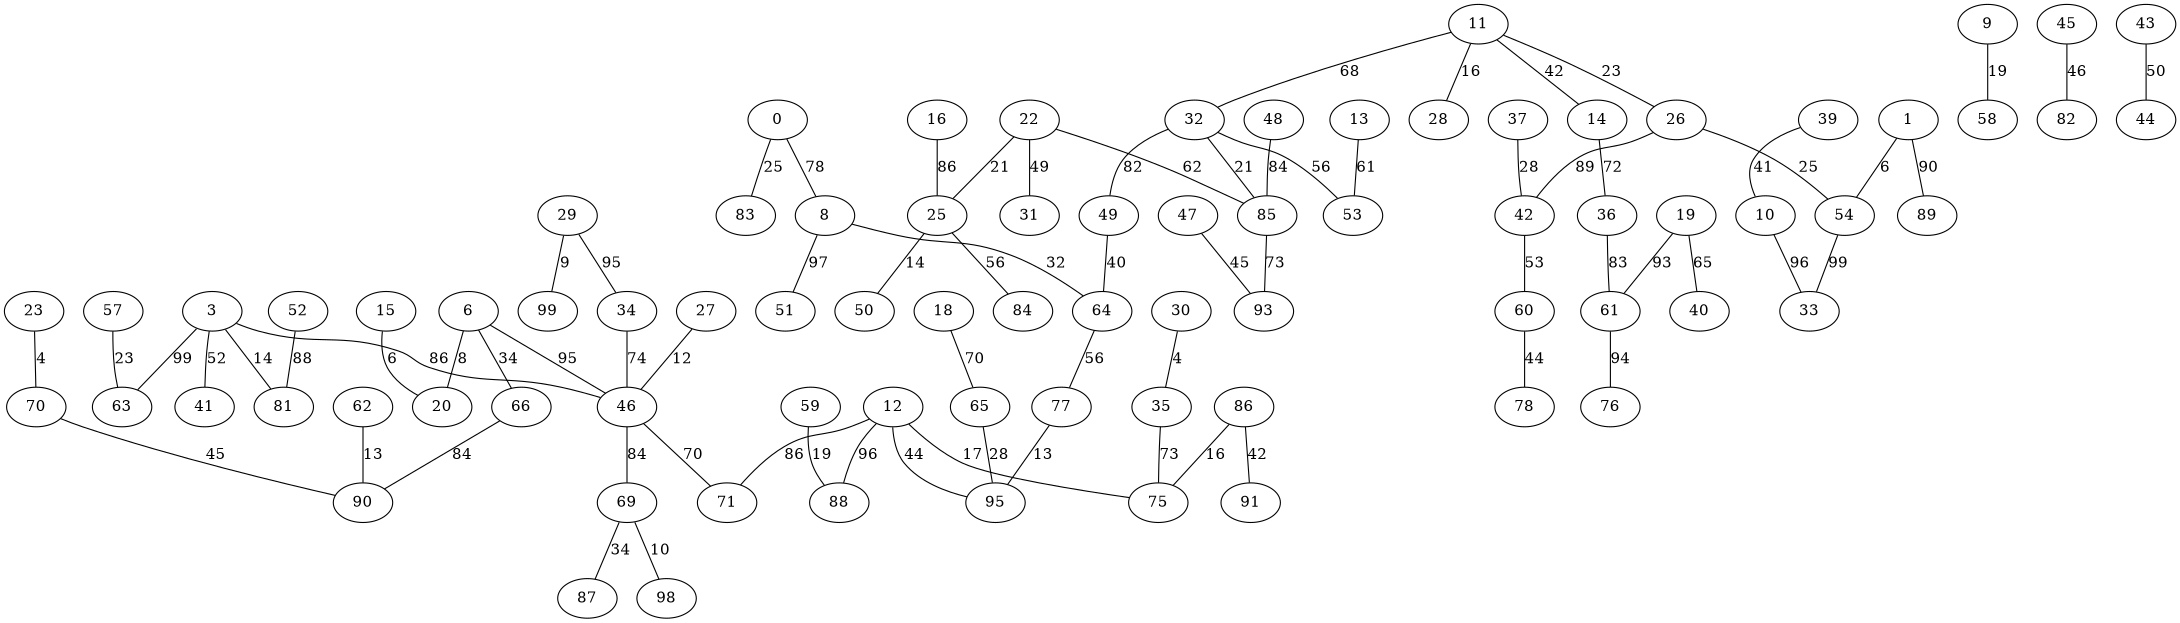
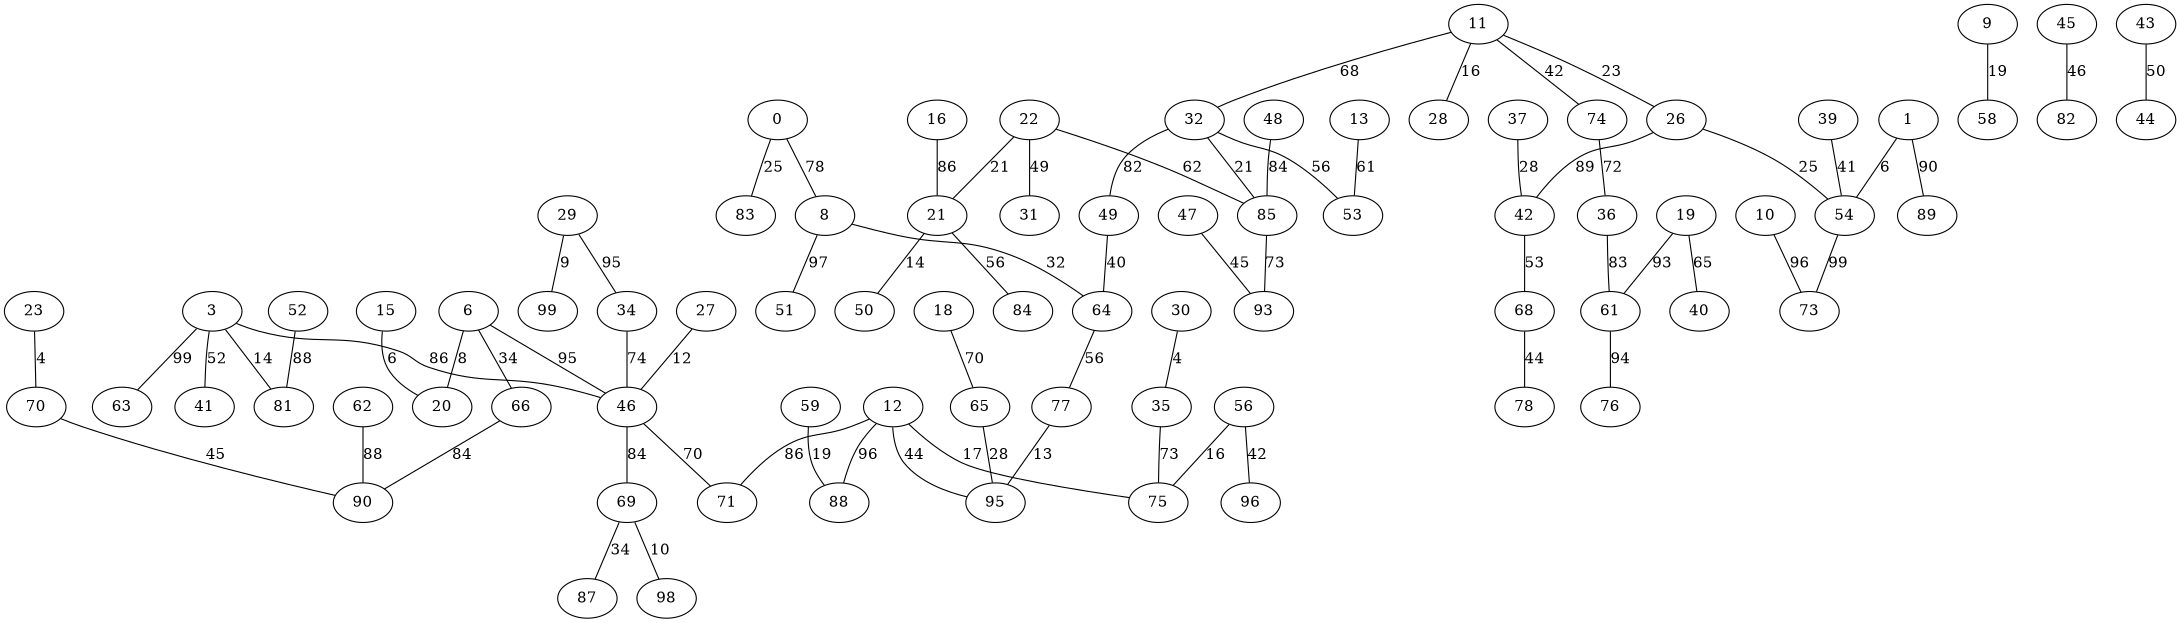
(1597, 120) -> (1597, 120)
(1764, 147) -> (1836, 168)
(937, 216) -> (937, 216)
(113, 311) -> none
(1525, 311) -> (1525, 311)
(1810, 311) -> (1810, 311)
(1244, 407) -> (1244, 407)
(373, 455) -> (373, 455)
(1251, 503) -> (1251, 503)
